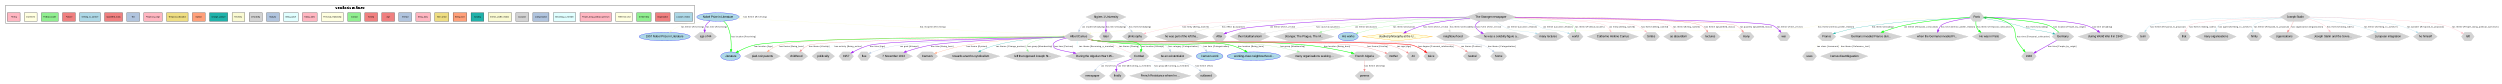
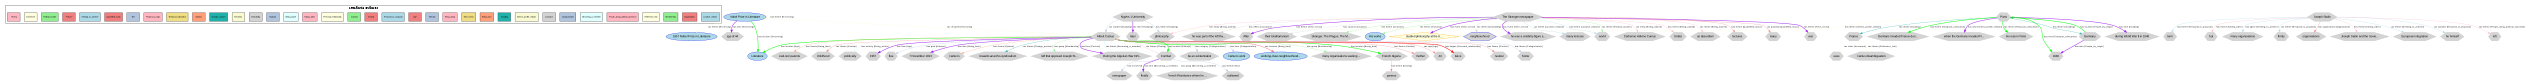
none -> (393, 17)
(1453, 37) -> (1480, 37)
(1167, 42) -> (1194, 42)
